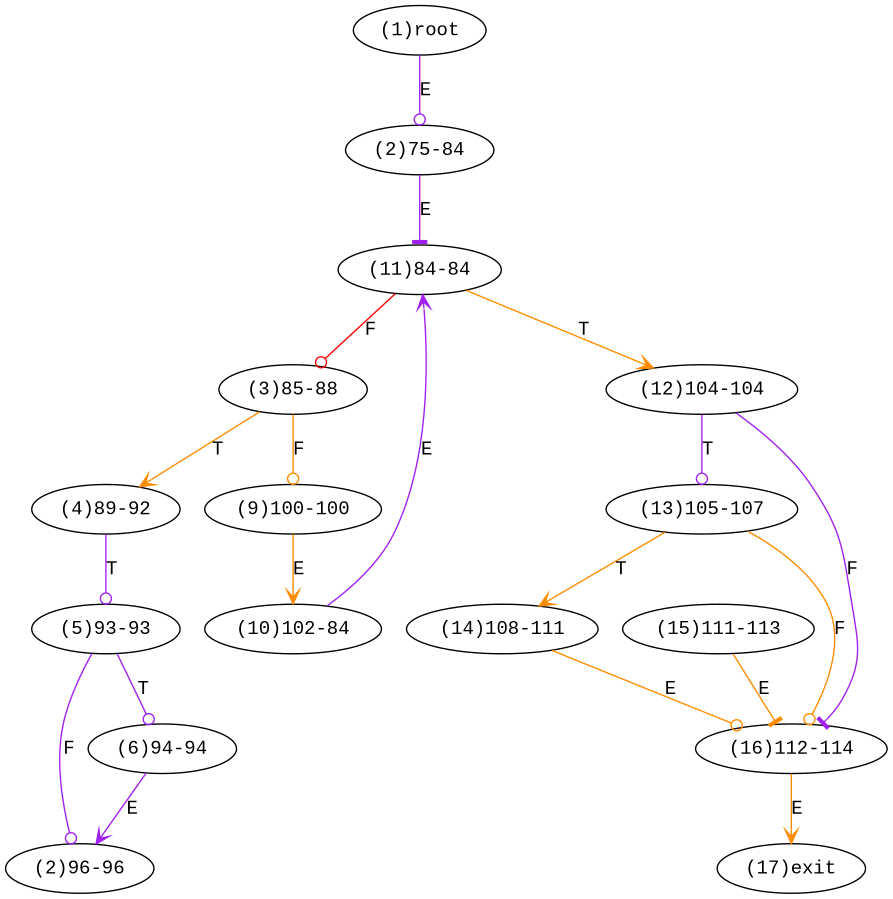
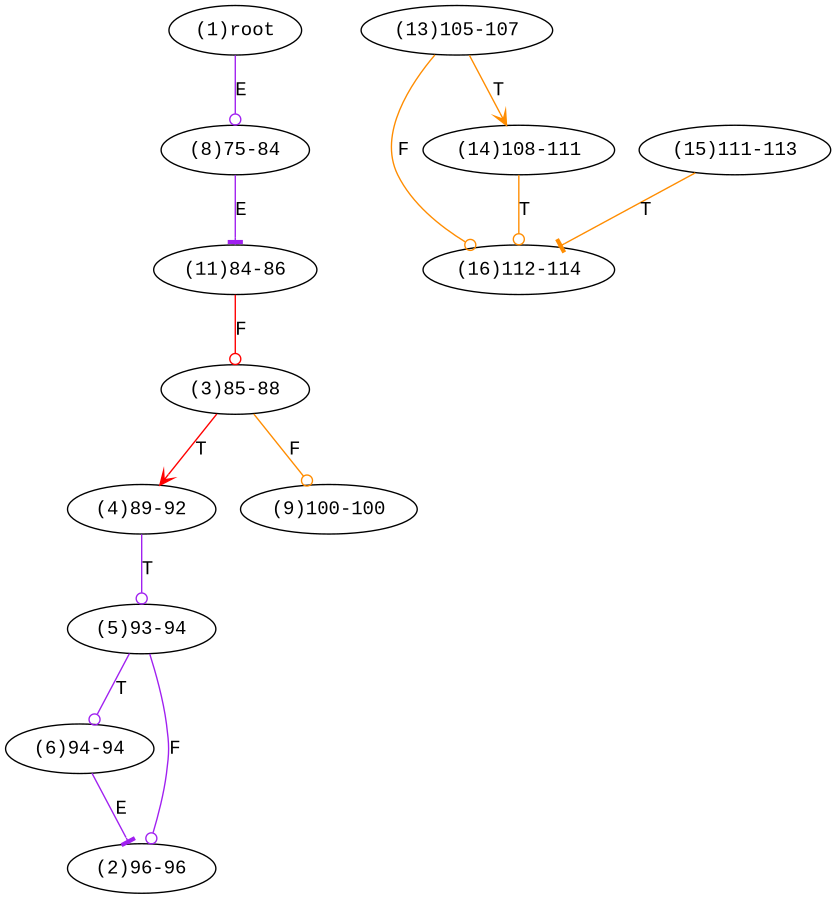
(420, 150) -> (235, 150)
(420, 270) -> (235, 270)
(702, 390) -> none
(206, 446) -> (193, 444)
(106, 629) -> (142, 629)
(293, 629) -> none
(671, 689) -> (525, 210)
(765, 689) -> (646, 210)
(125, 803) -> (109, 805)
(791, 869) -> none
